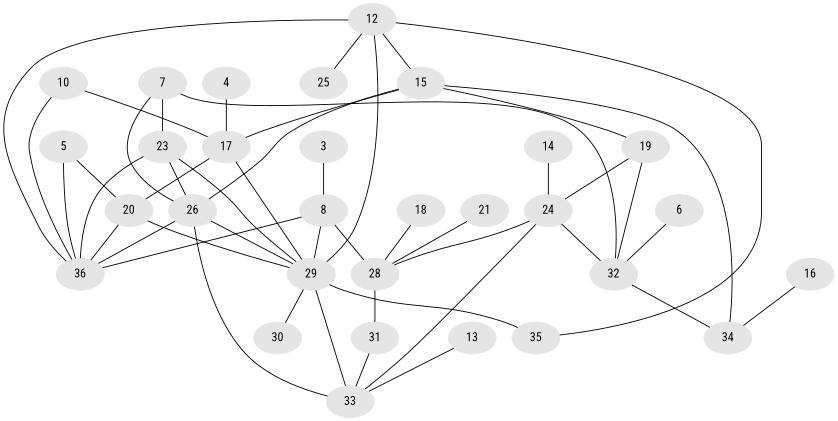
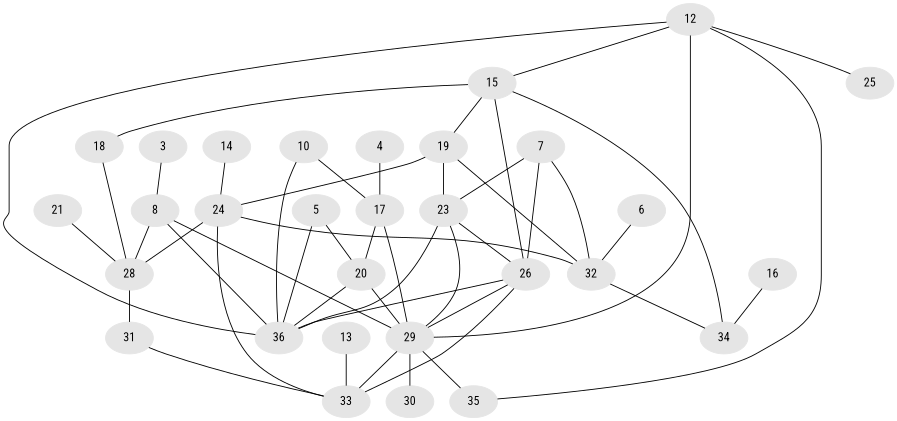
(306, 116) -> (291, 99)
none -> (444, 179)
